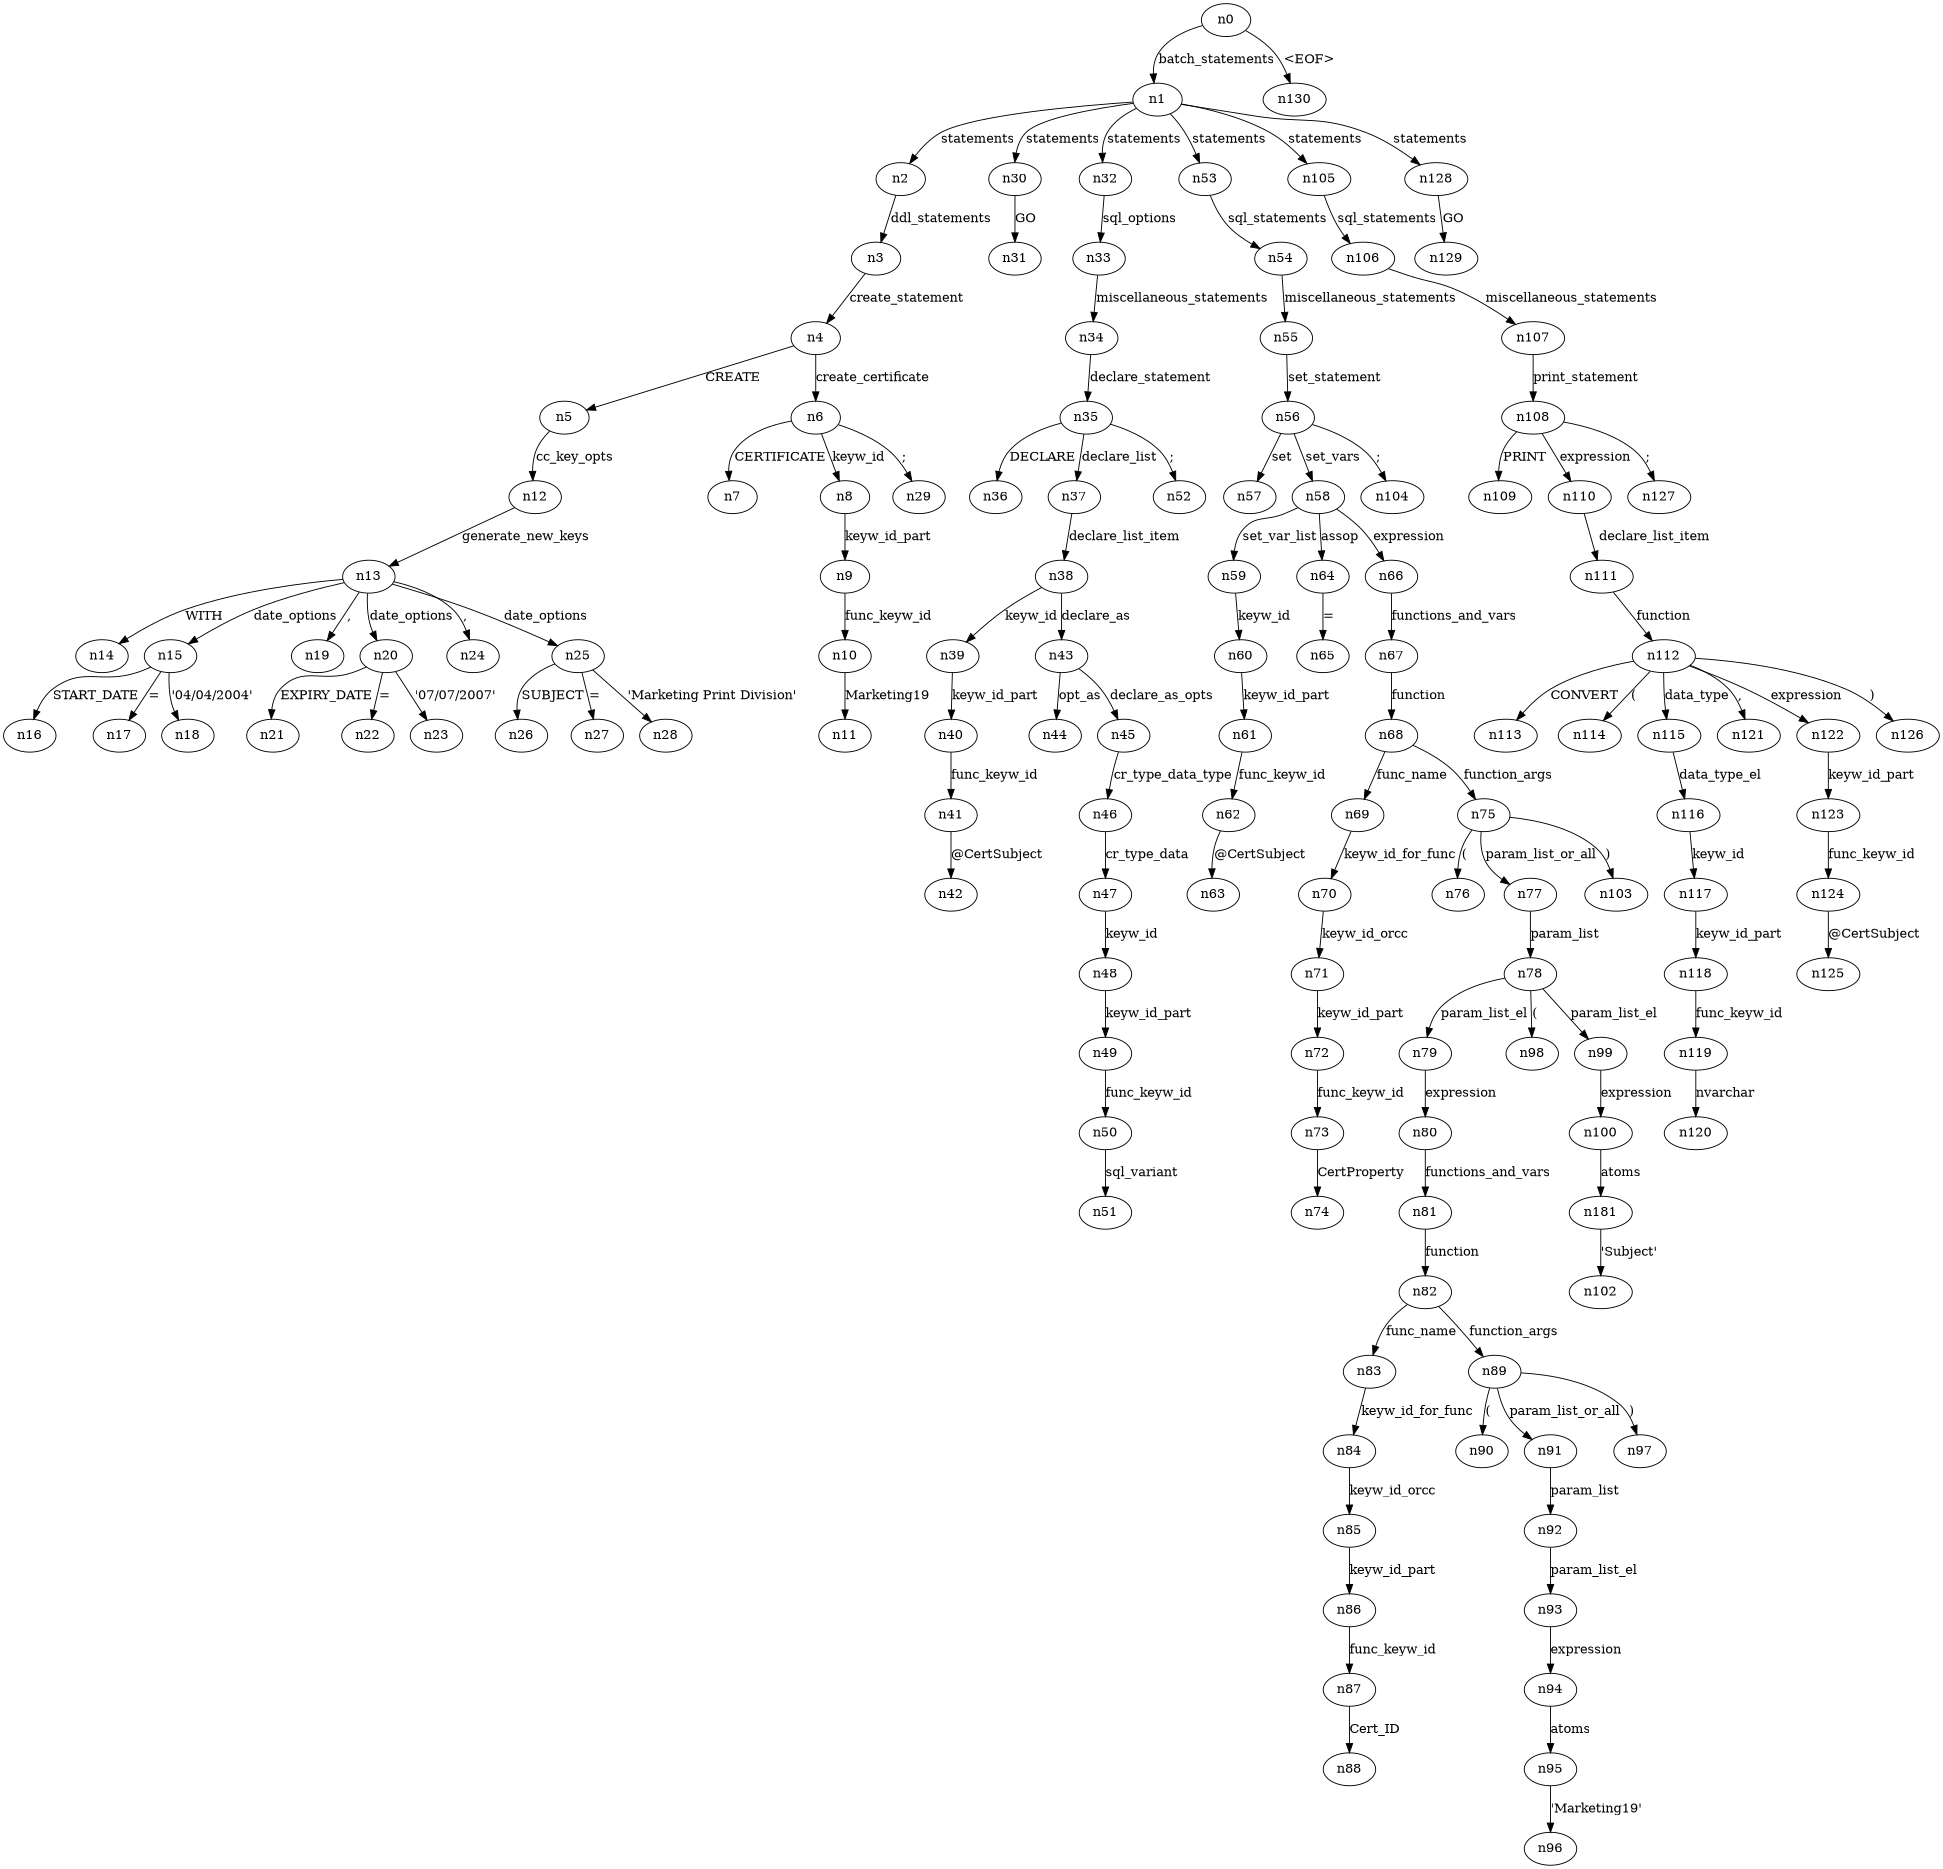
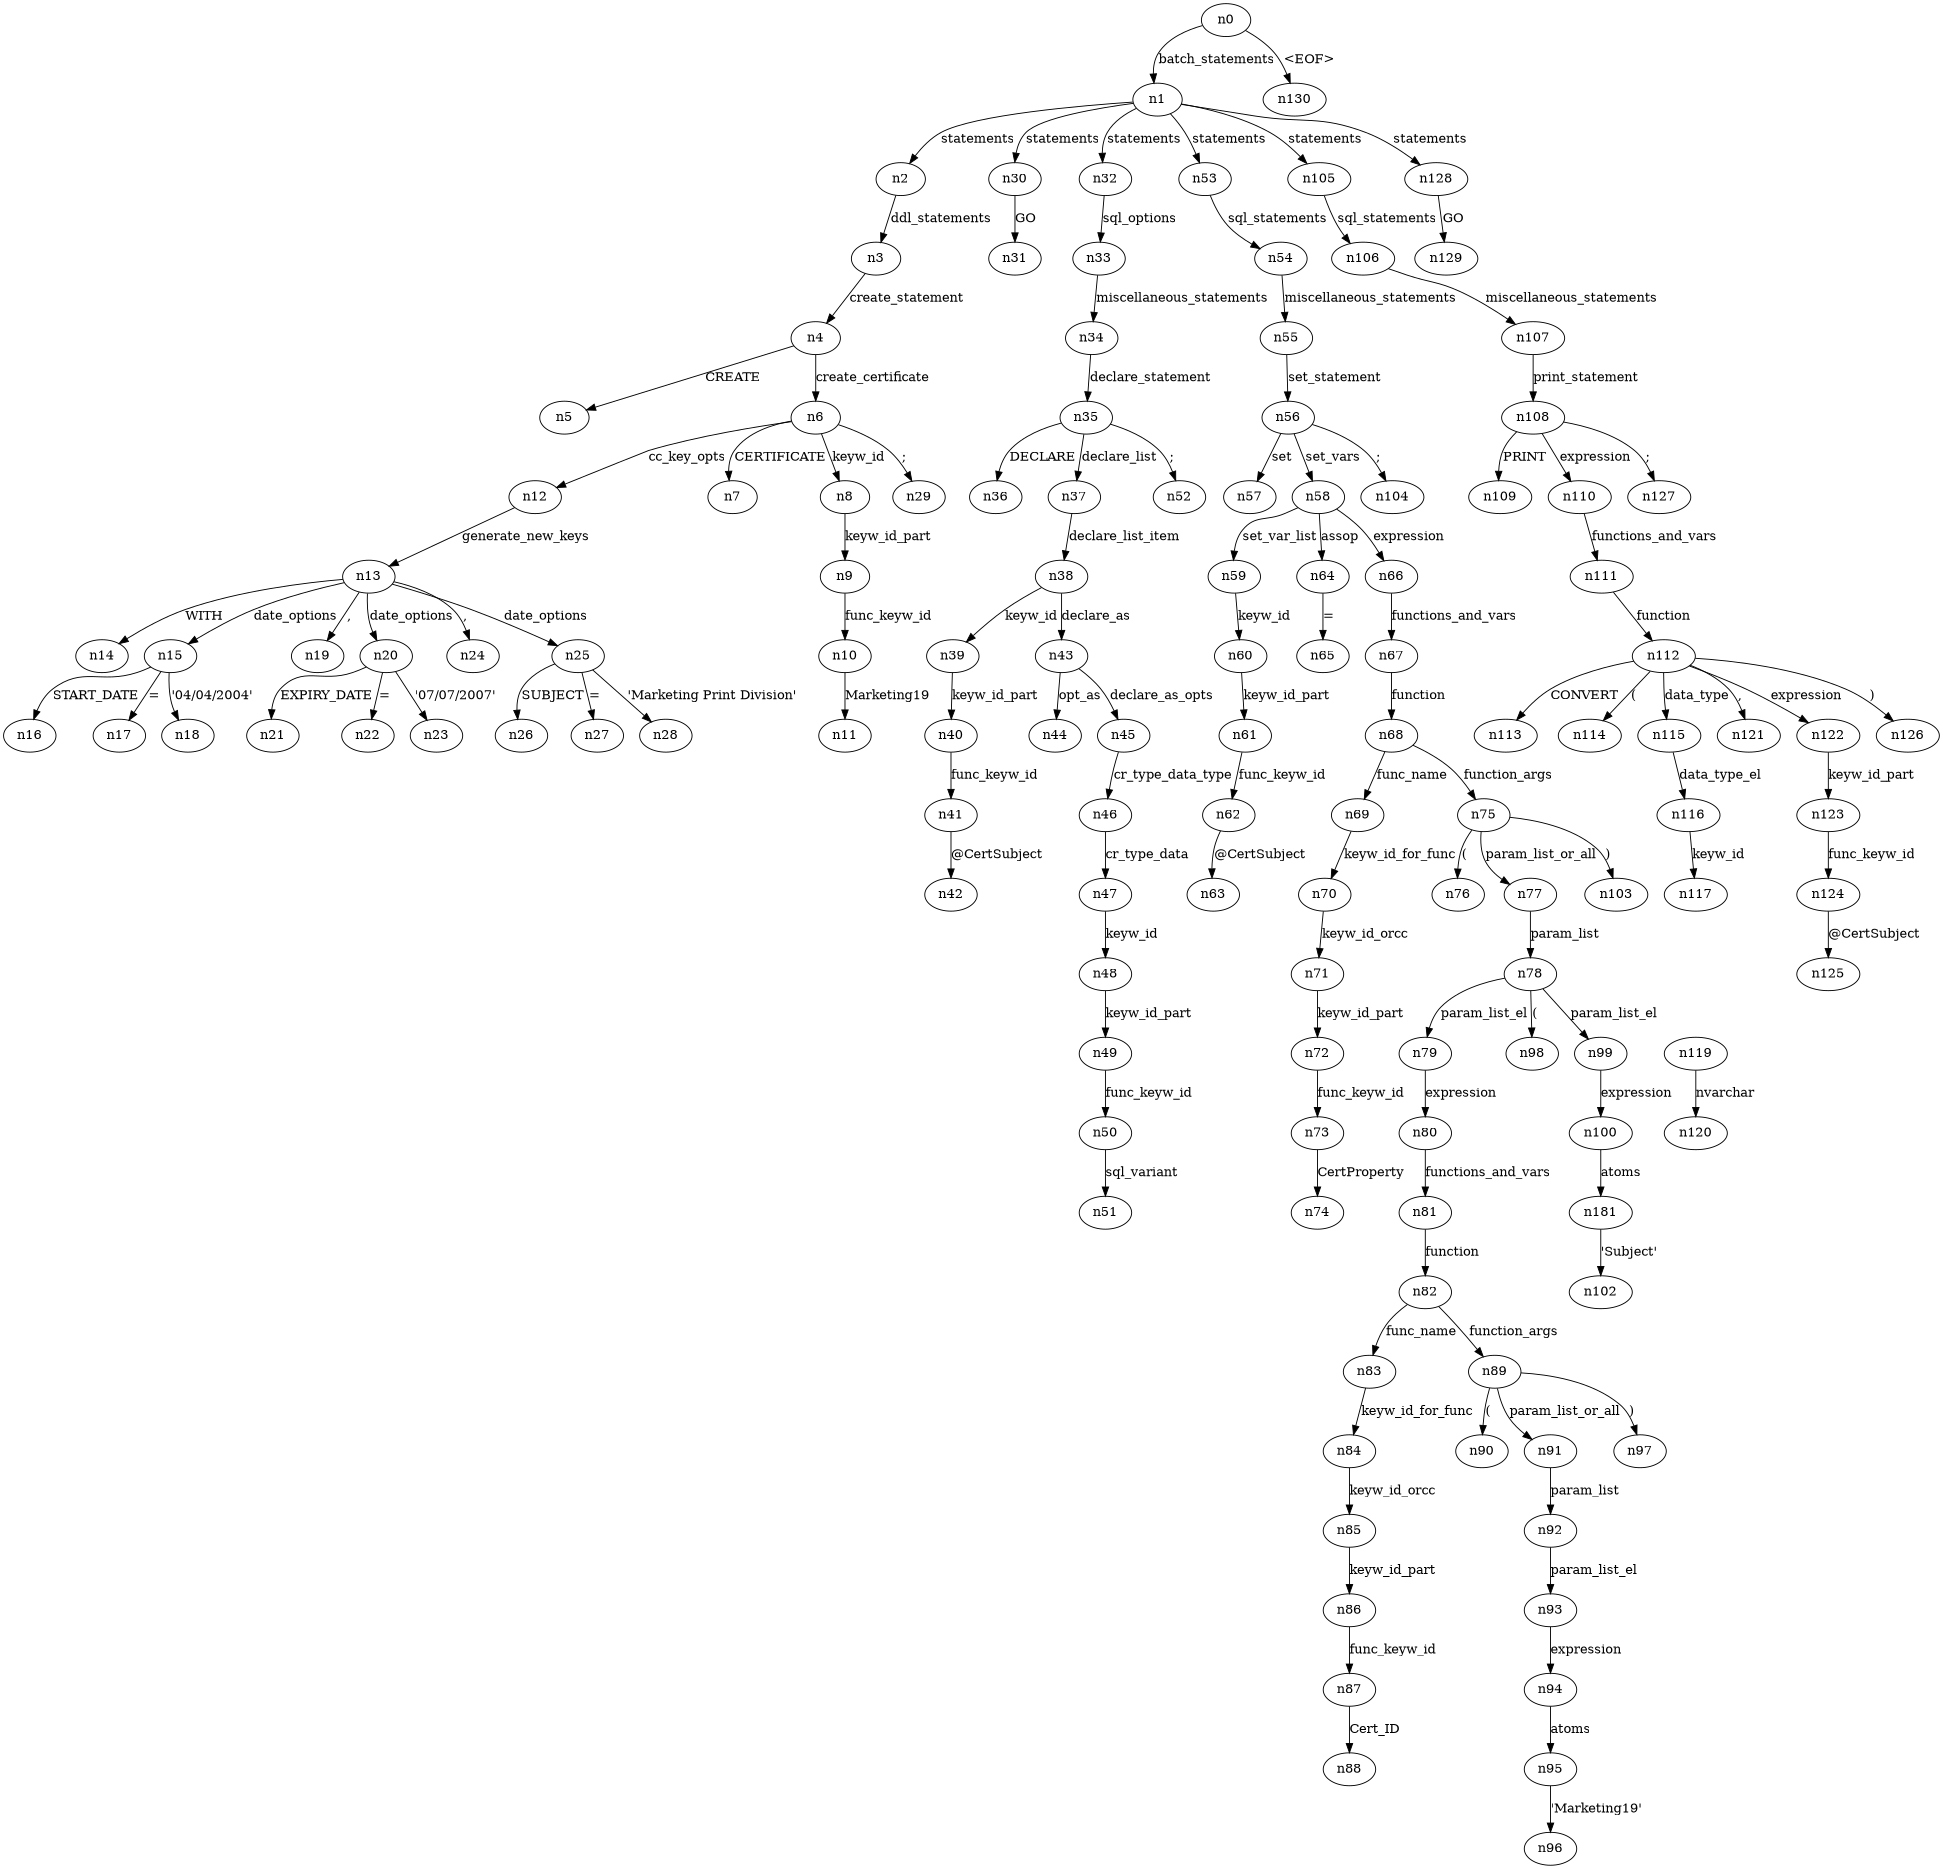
(537, 449) -> (676, 443)
(1654, 537) -> (1654, 537)
(1696, 974) -> none
